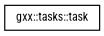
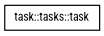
(52, 18) -> (52, 18)
